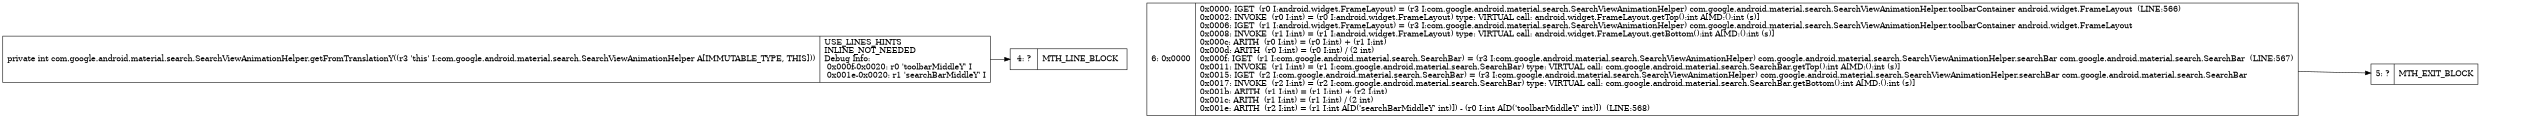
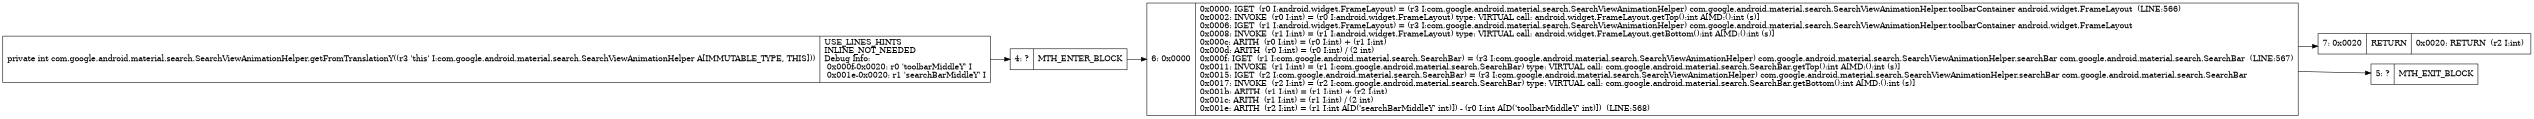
none -> (2424, 44)
(1080, 59) -> (1080, 59)
none -> (1134, 59)
